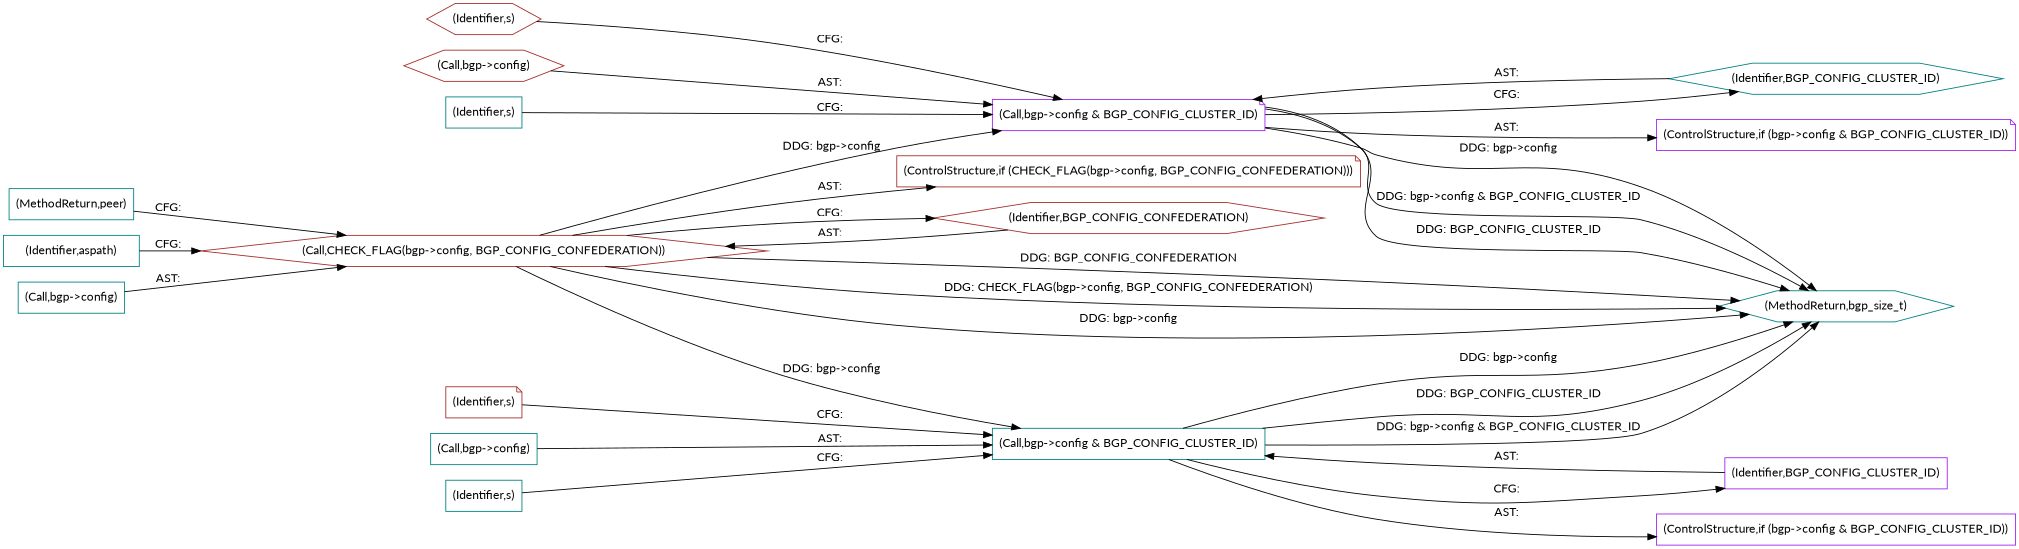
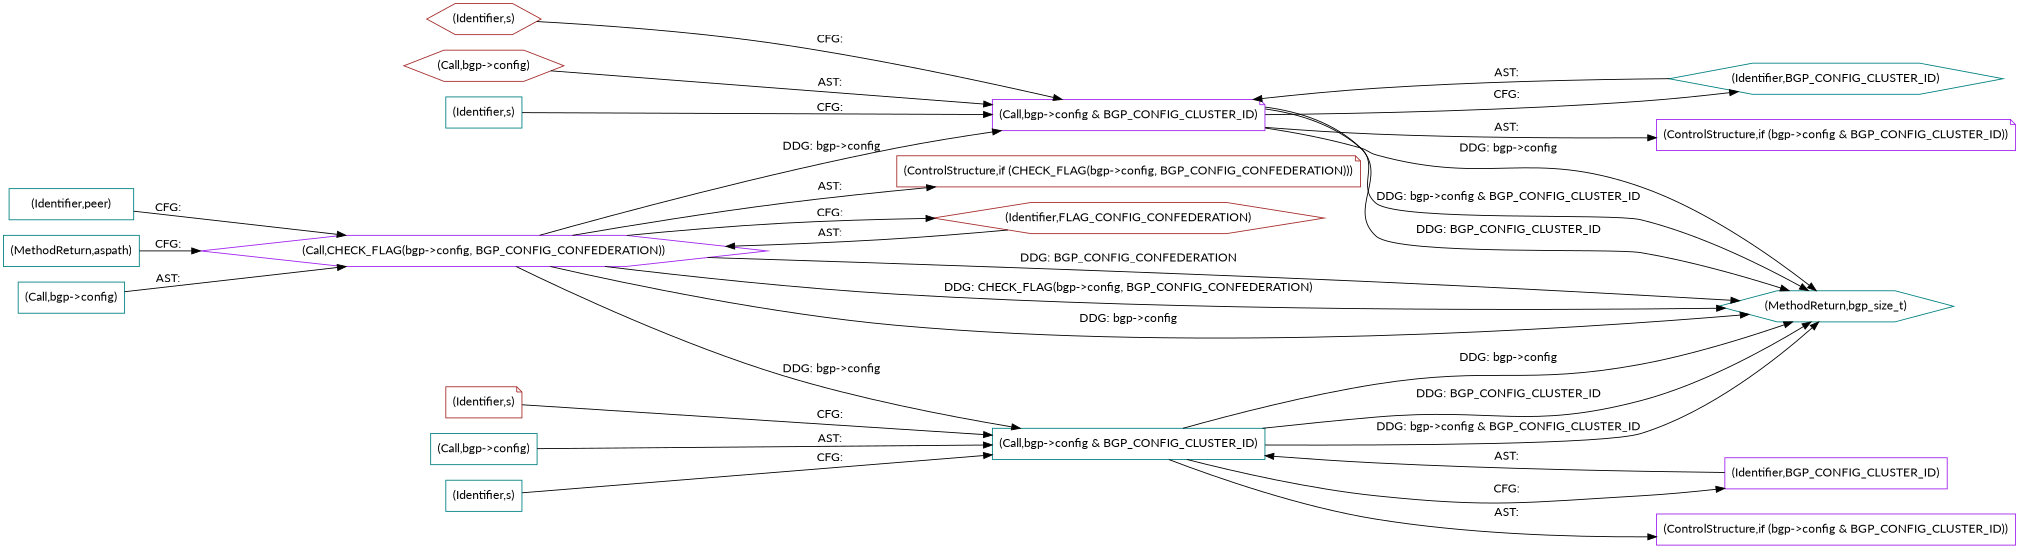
(71, 204) -> (71, 204)
(1129, 218) -> (1129, 218)
(71, 251) -> (71, 251)
(484, 251) -> (484, 251)
